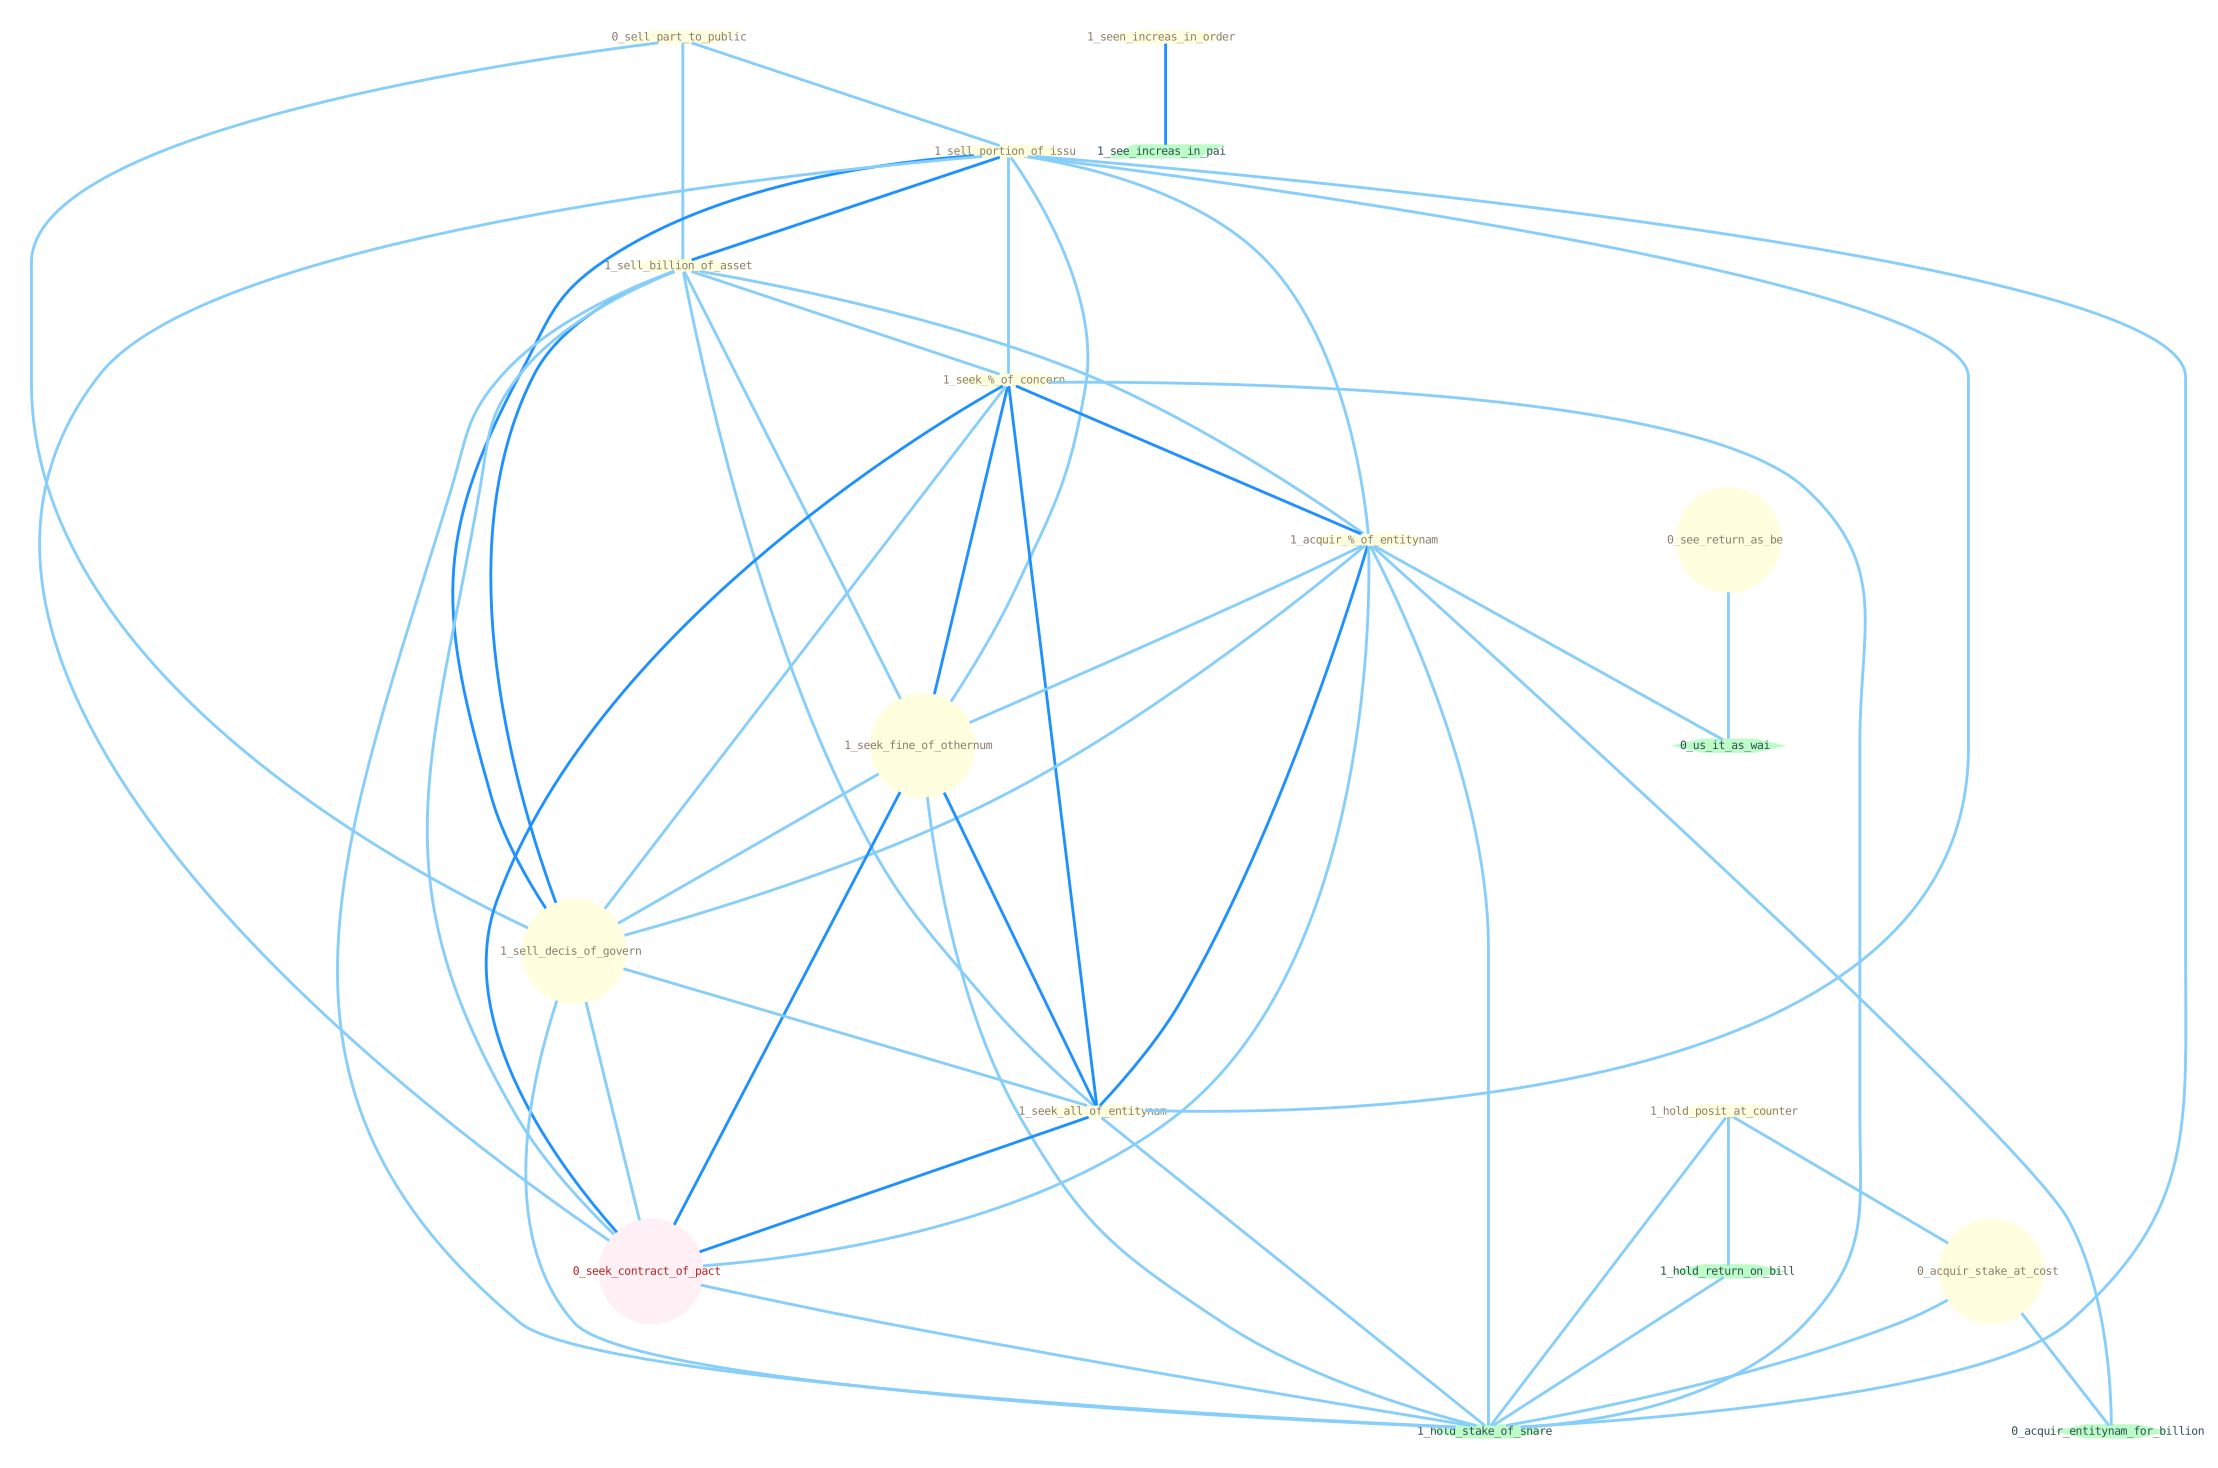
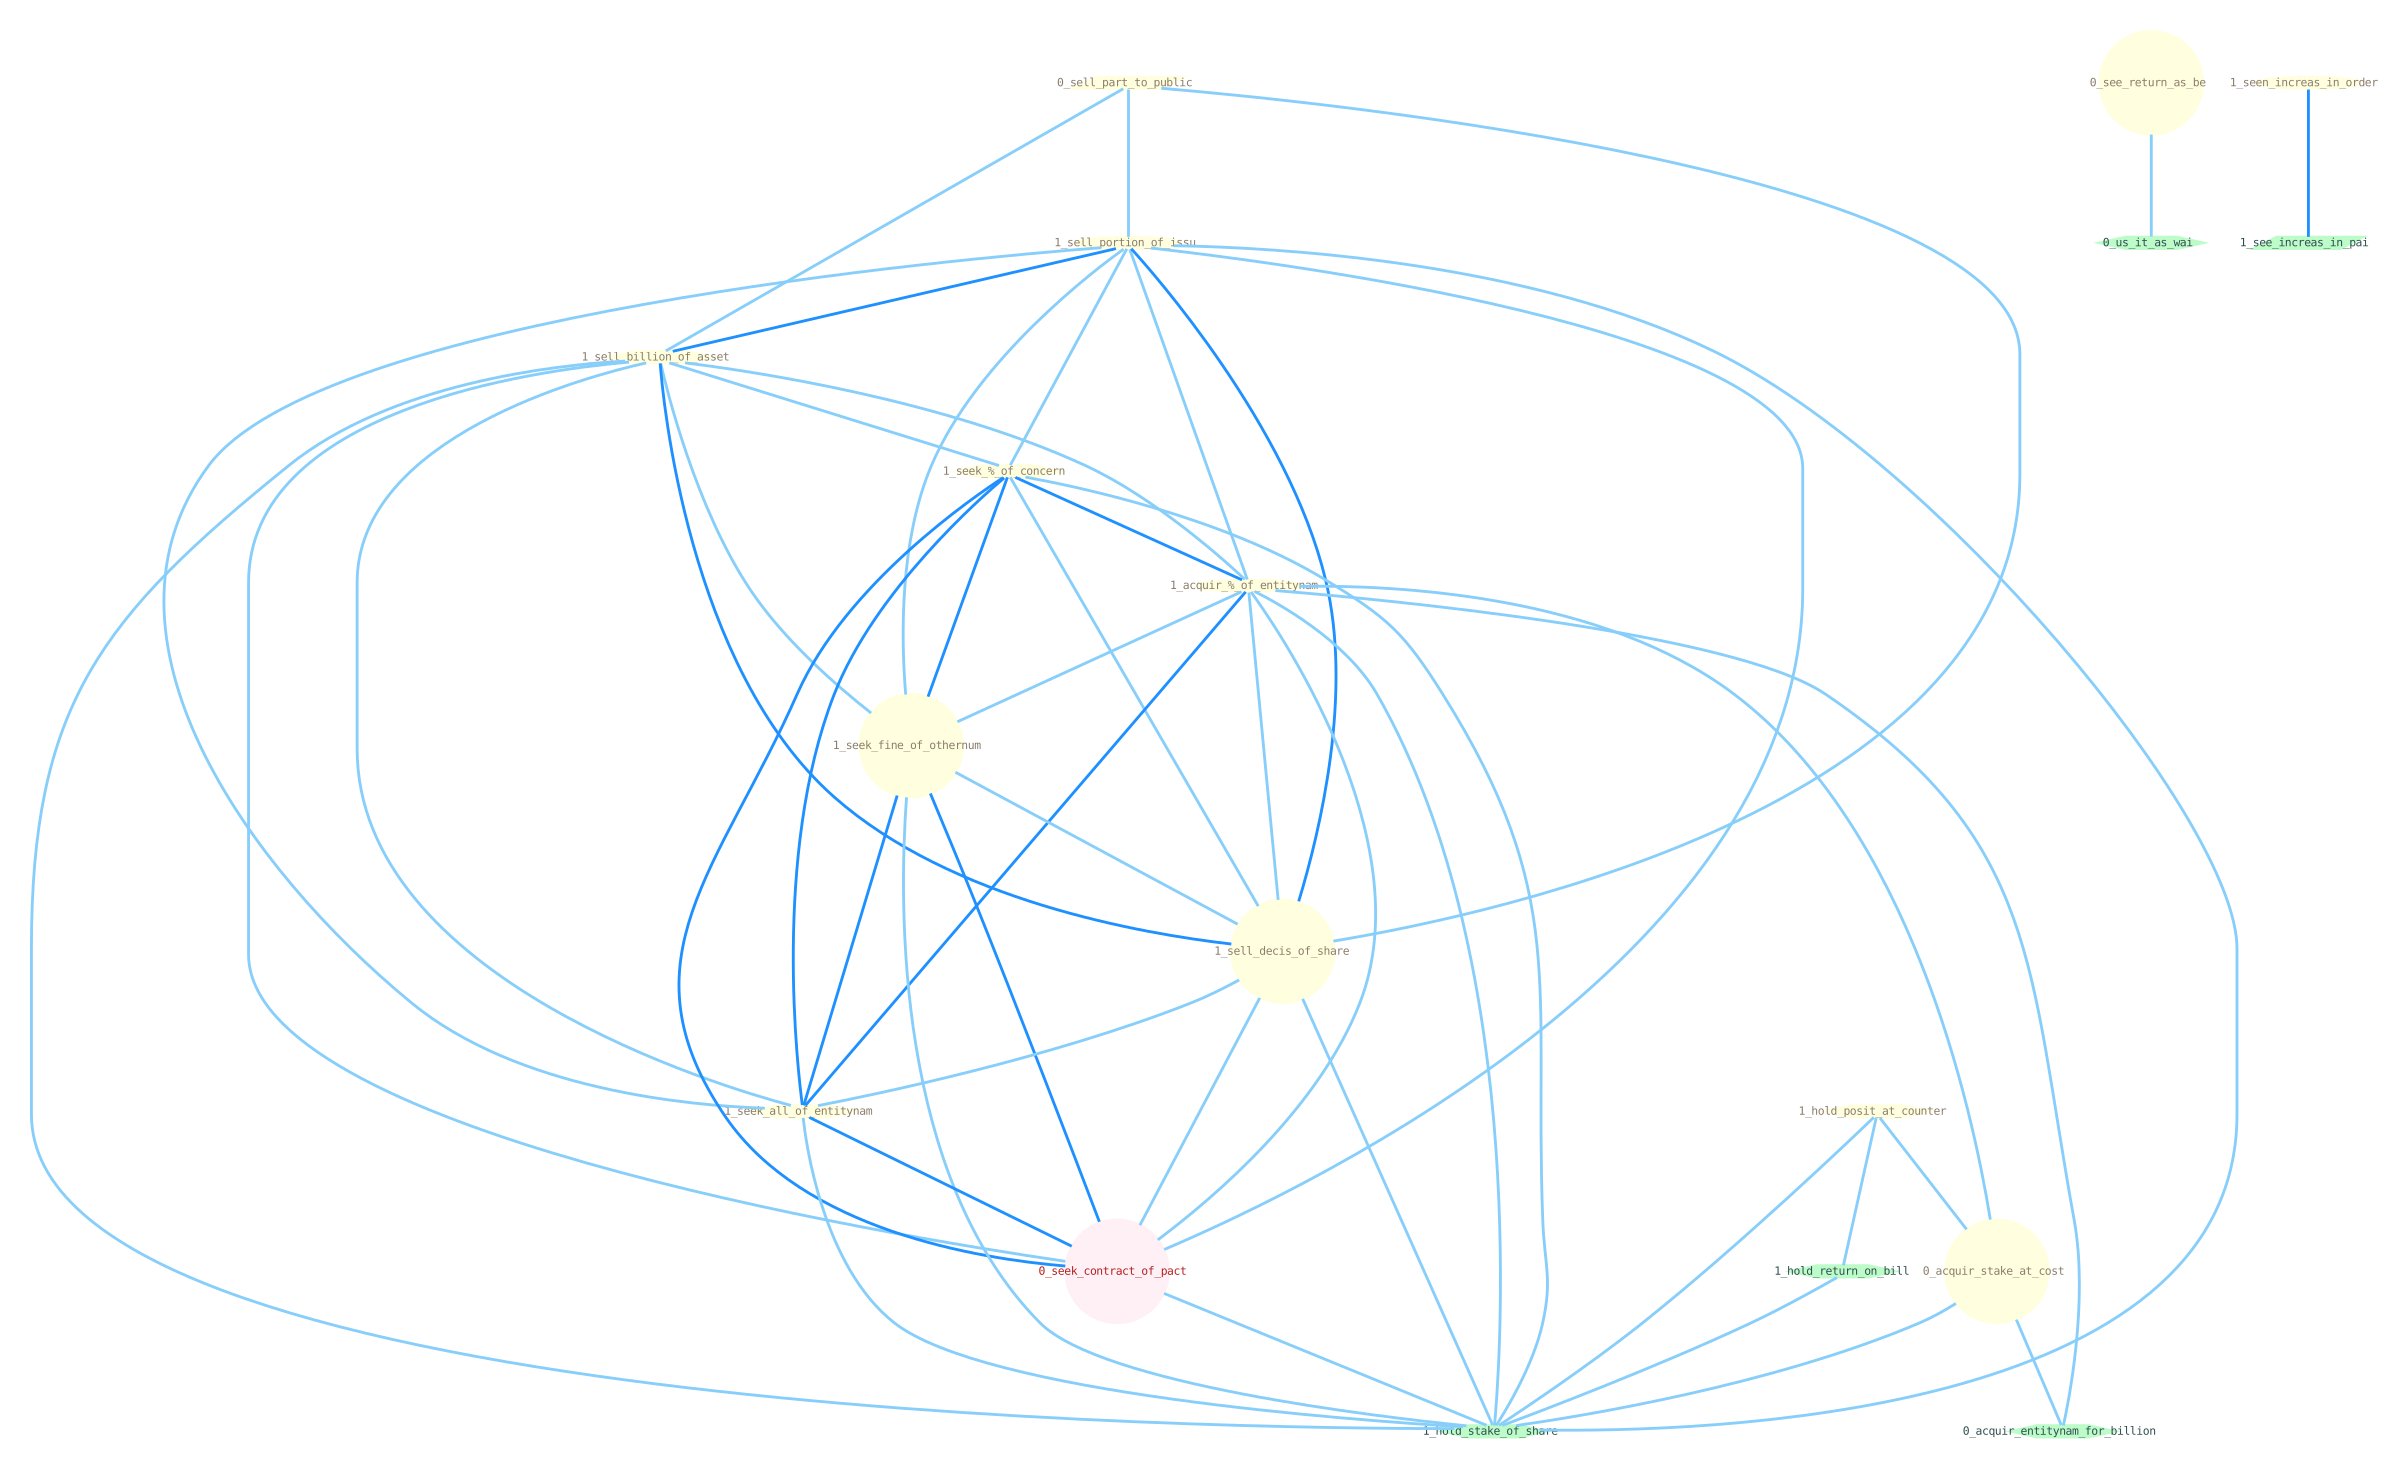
(1549, 643) -> (1804, 762)
(574, 951) -> (1283, 951)
